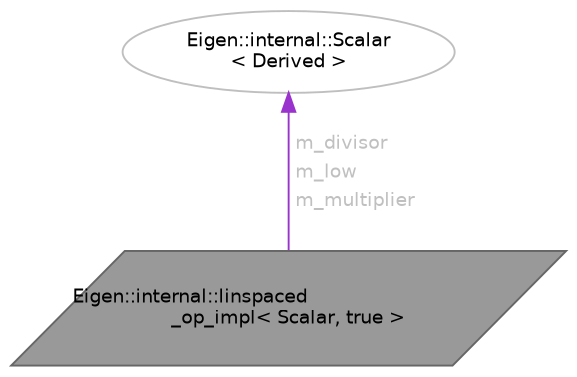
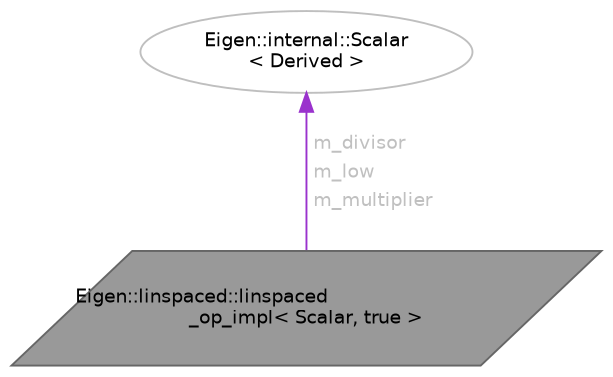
(289, 308) -> (306, 308)
